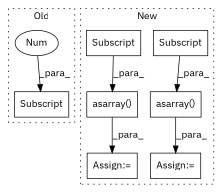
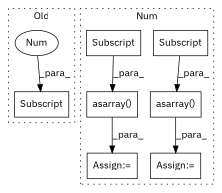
(147, 17) -> (147, 17)
